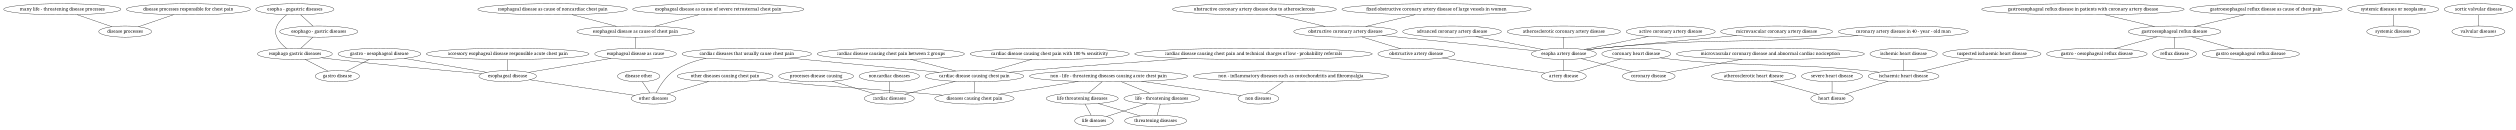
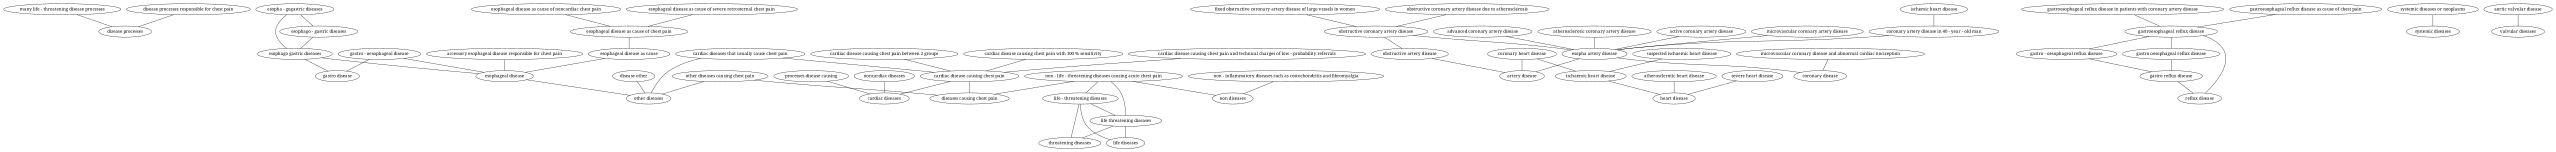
(508, 54) -> (505, 54)
(1904, 65) -> (1934, 20)
none -> (2171, 76)
none -> (1103, 110)
